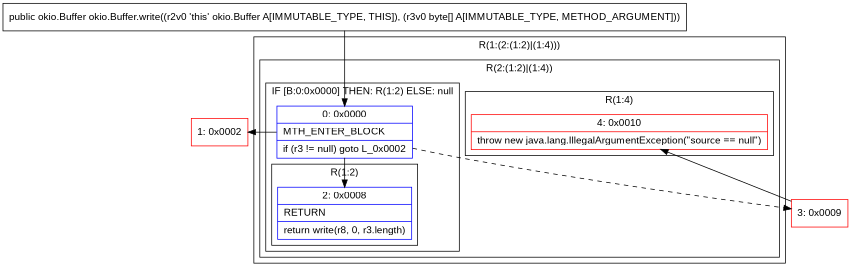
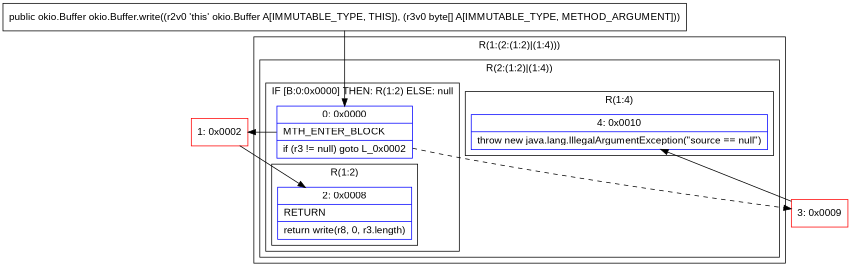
(619, 132) -> (619, 132)
(345, 169) -> (277, 169)
